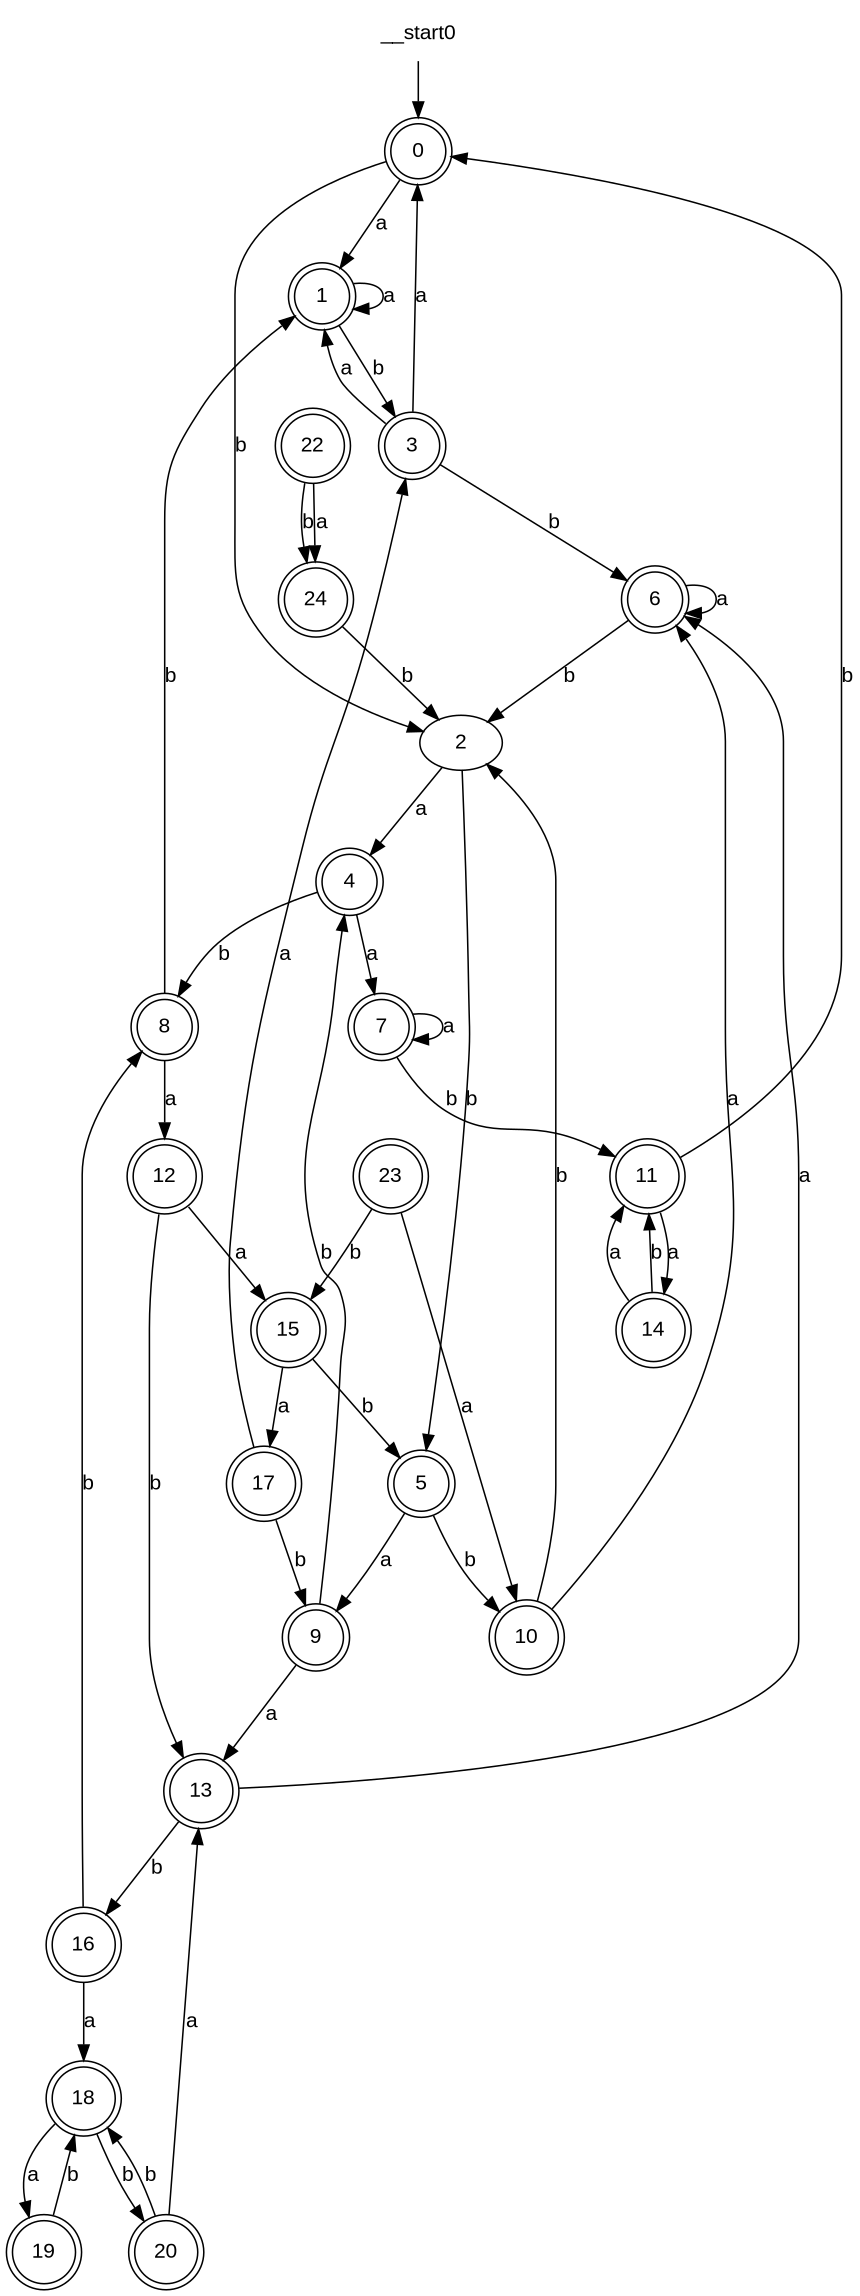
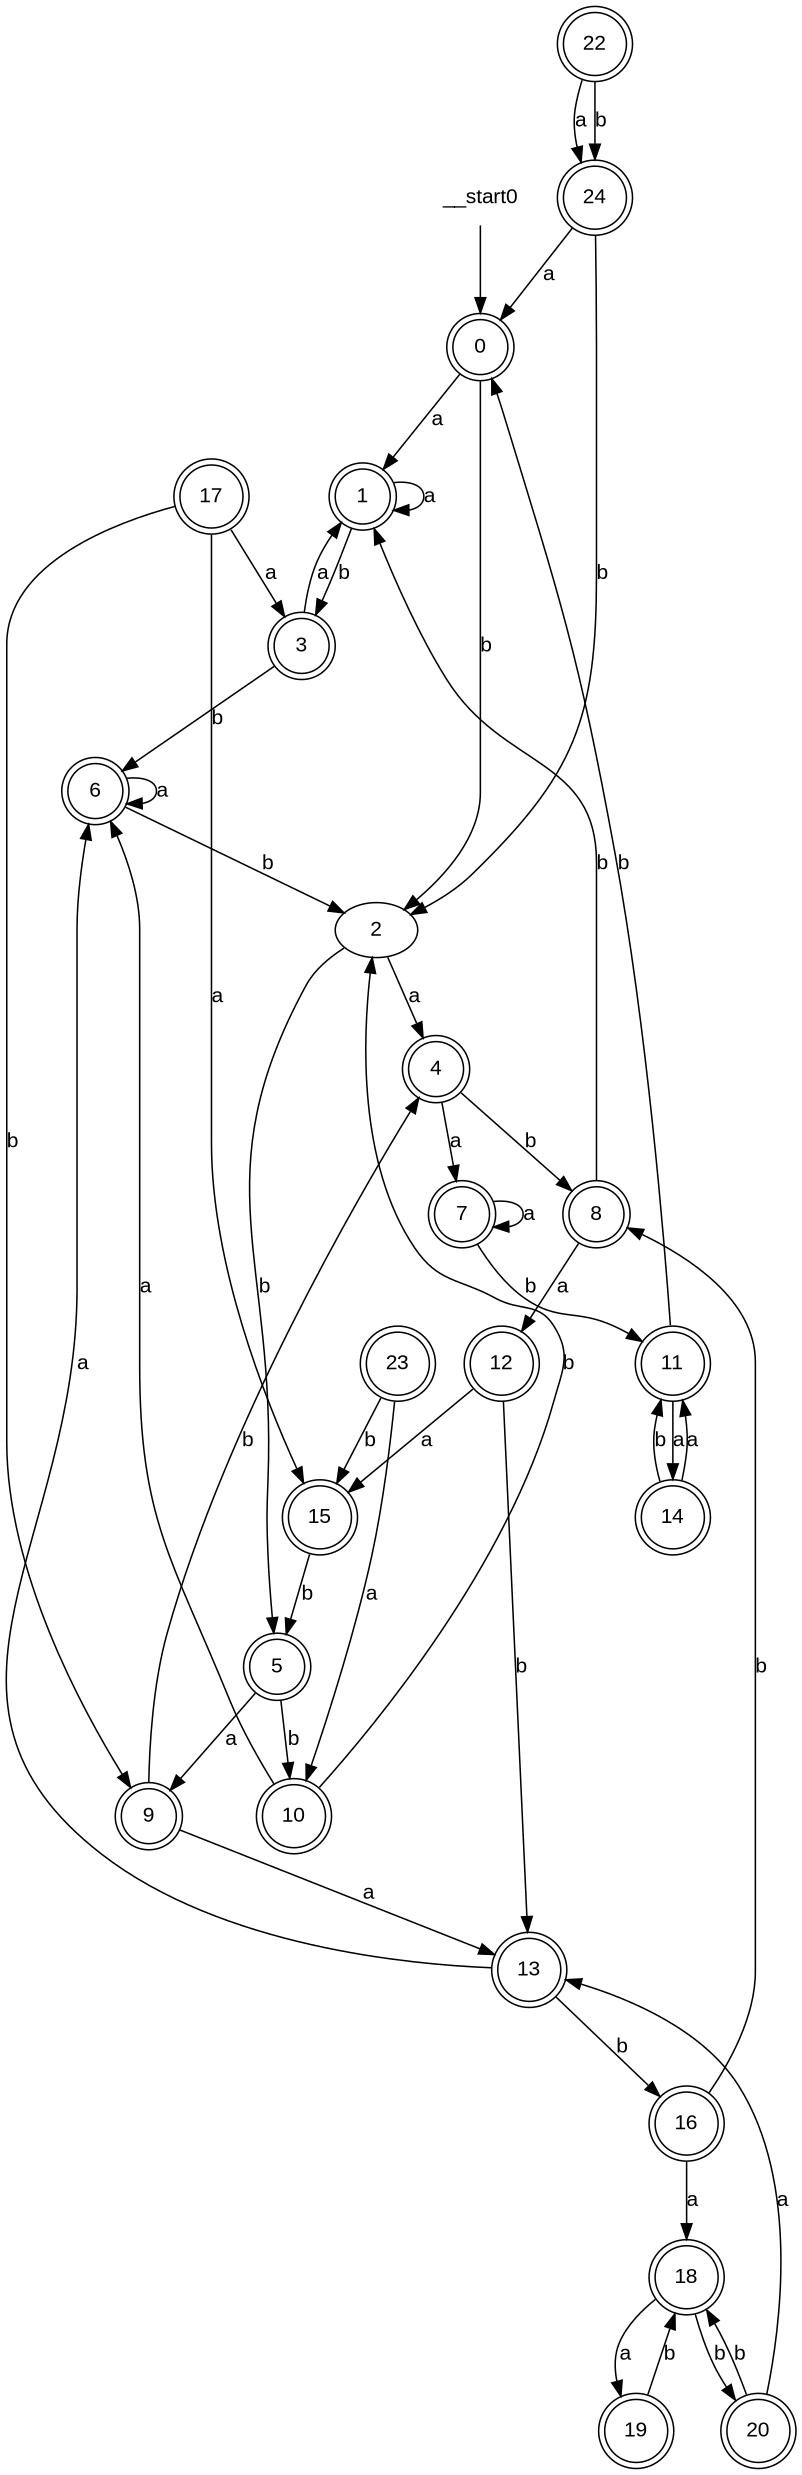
(415, 306) -> (541, 268)
(277, 1399) -> (211, 1008)
